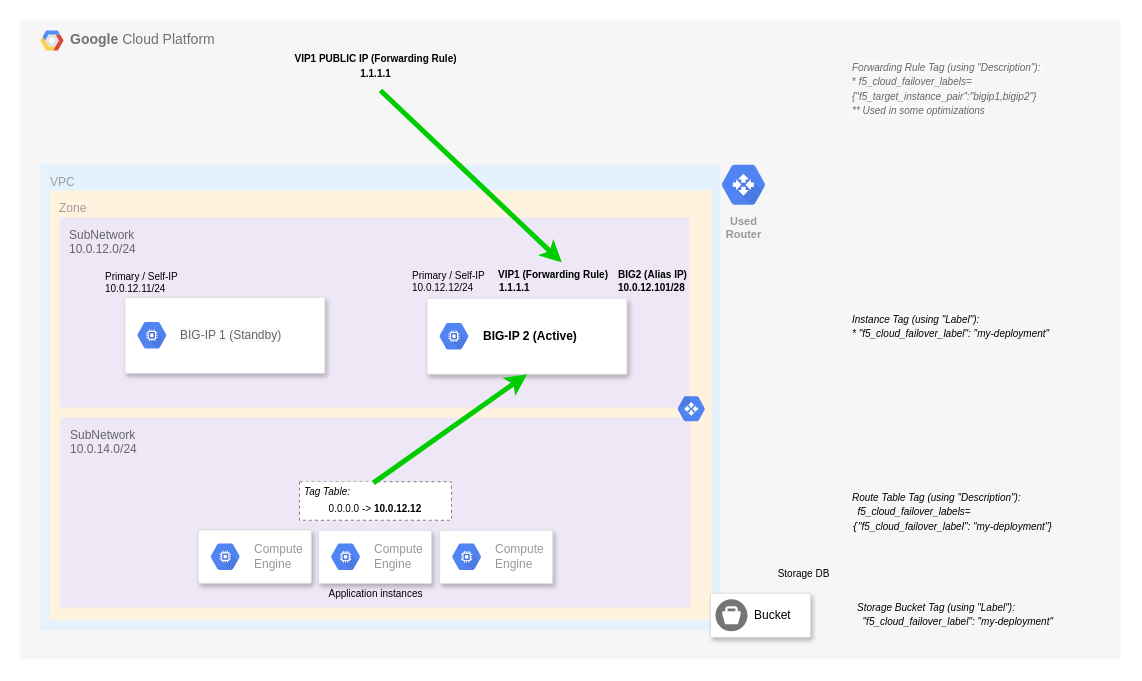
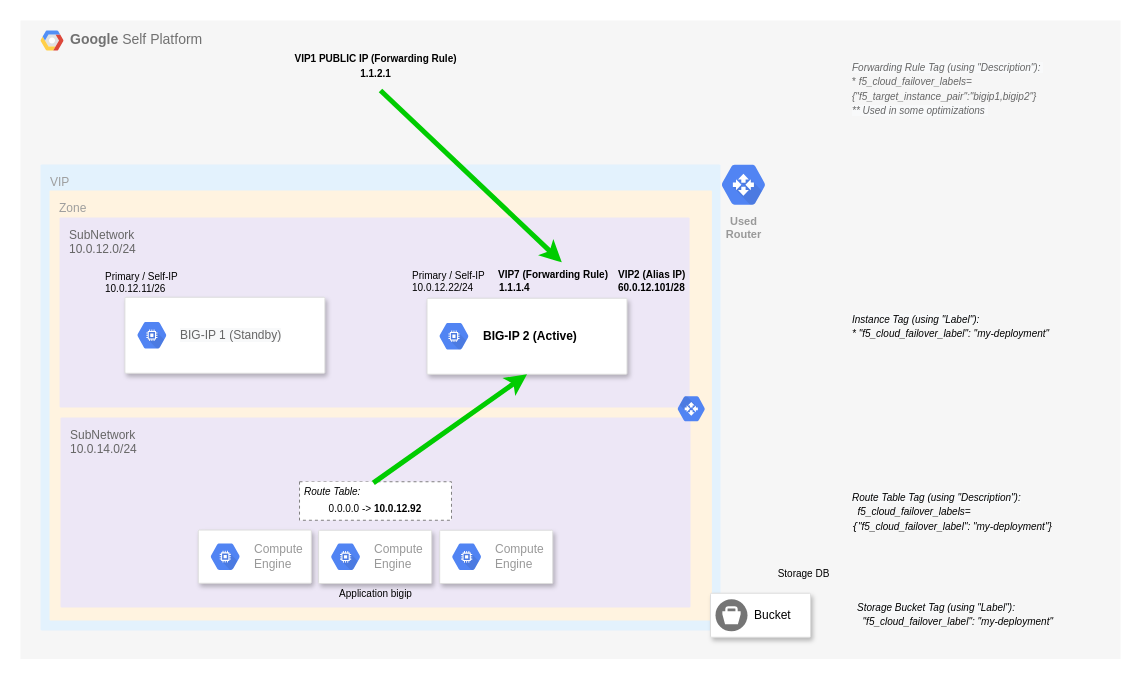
(144, 40) -> (140, 40)
(376, 66) -> (376, 66)
(61, 183) -> (61, 183)
(566, 275) -> (566, 275)
(663, 275) -> (663, 275)
(452, 288) -> (452, 288)
(518, 288) -> (518, 288)
(661, 288) -> (661, 288)
(145, 289) -> (145, 289)
(333, 492) -> (340, 492)
(374, 509) -> (374, 509)
(376, 594) -> (376, 594)
